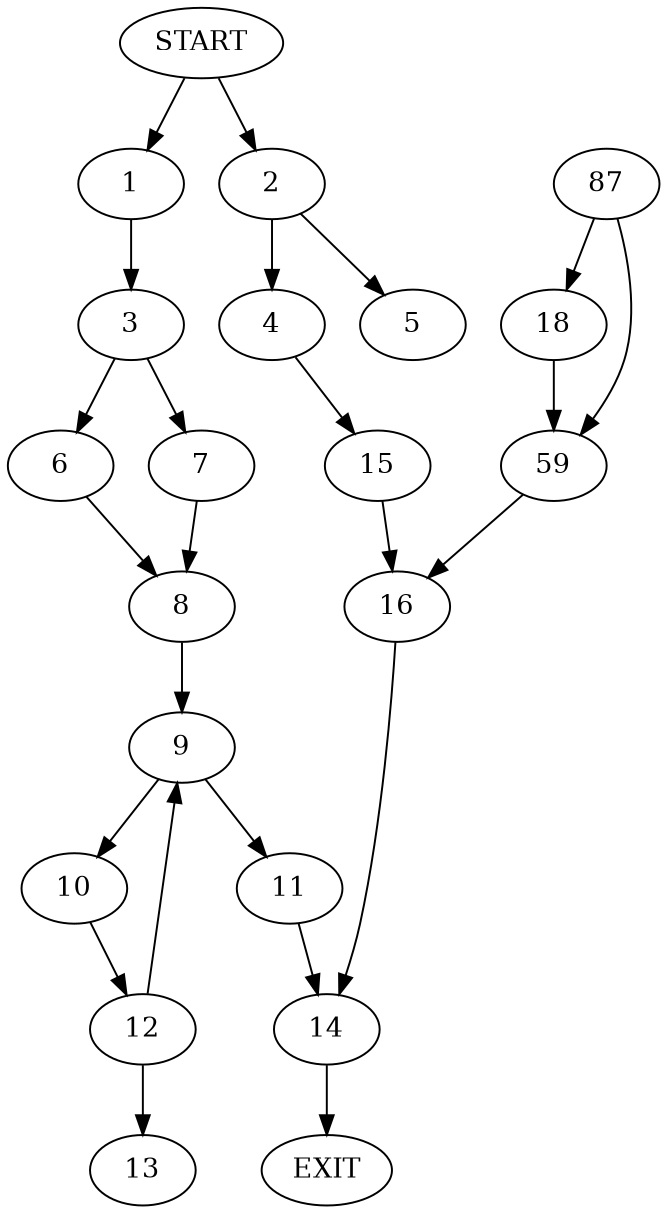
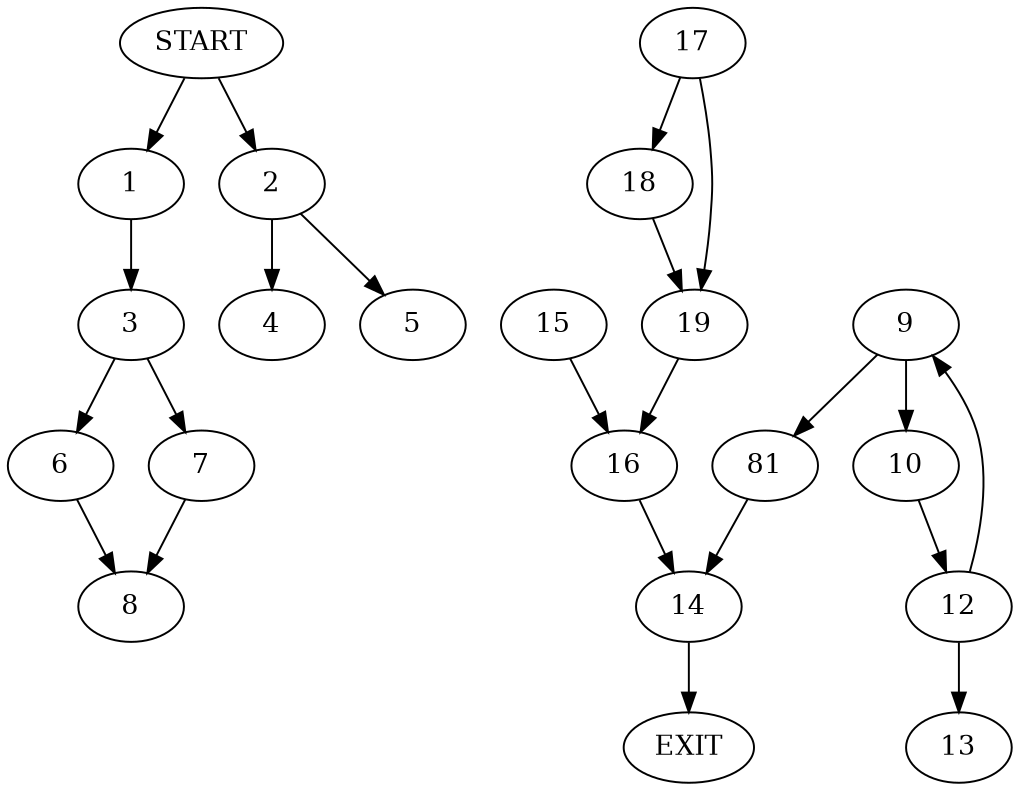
(607, 184) -> (693, 43)
(319, 387) -> none
(554, 466) -> (695, 325)
(182, 668) -> none
(290, 888) -> (765, 466)
